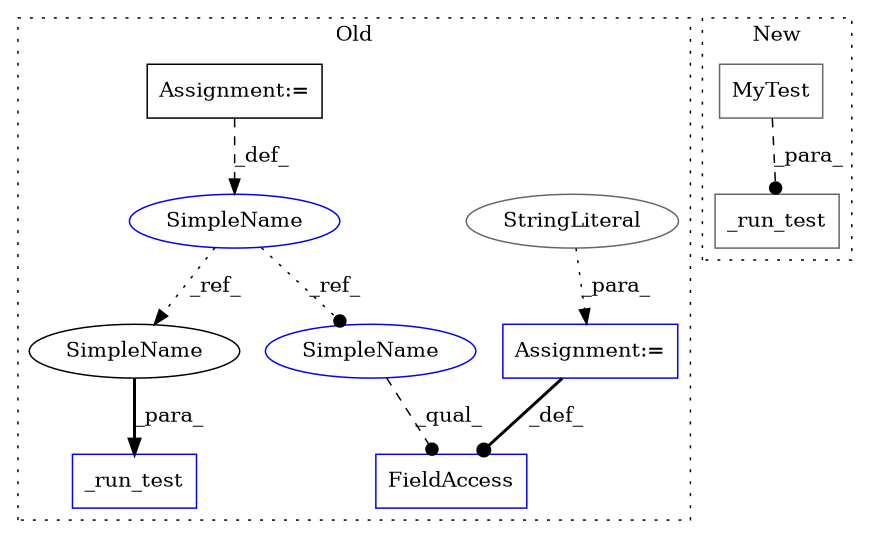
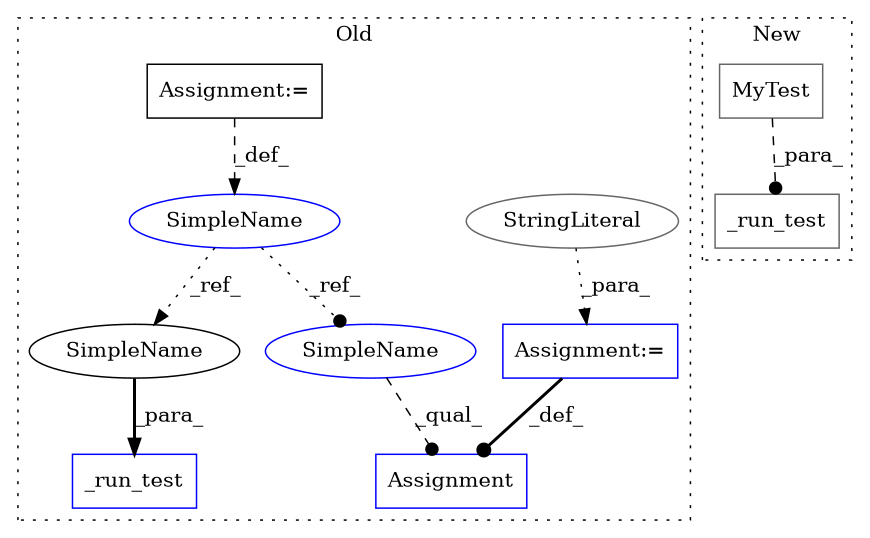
(451, 481) -> (451, 481)
